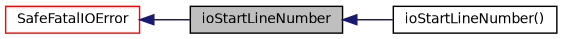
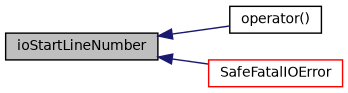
(172, 20) -> (190, 62)
(475, 20) -> (276, 20)
